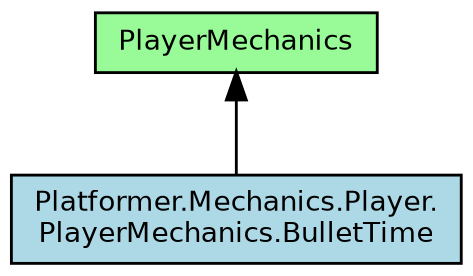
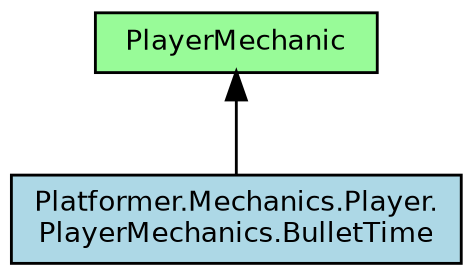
(236, 43) -> (236, 43)
